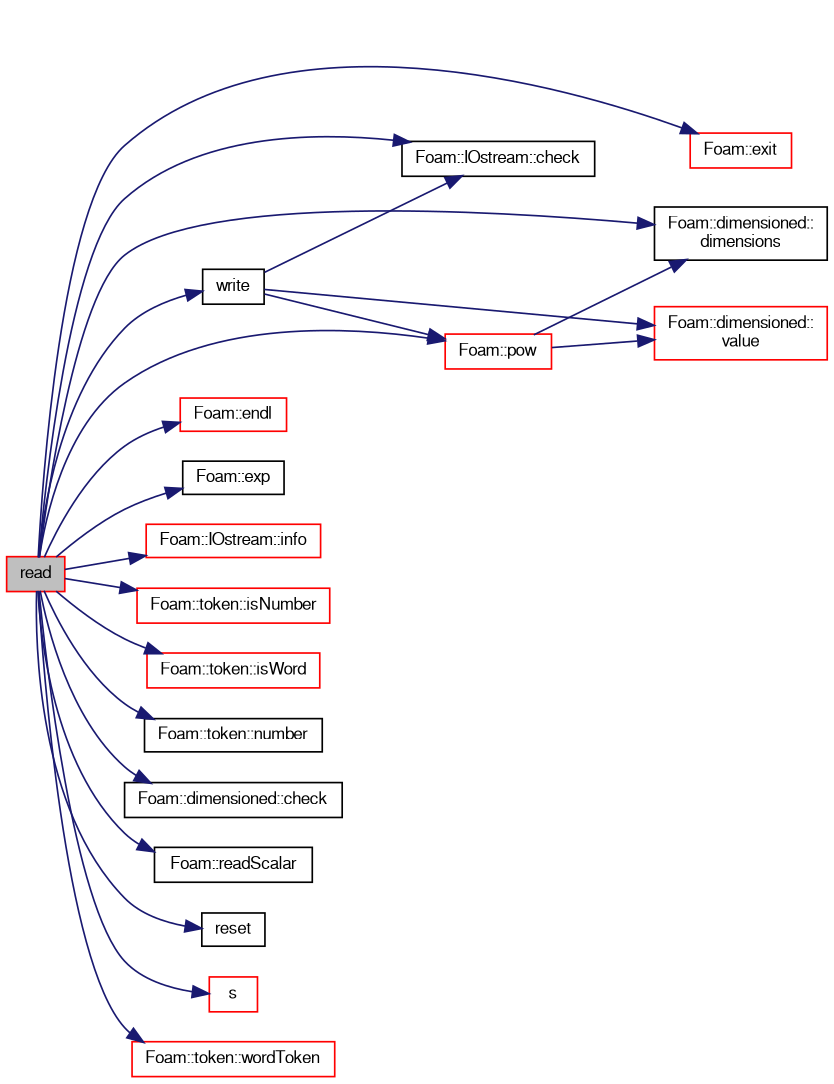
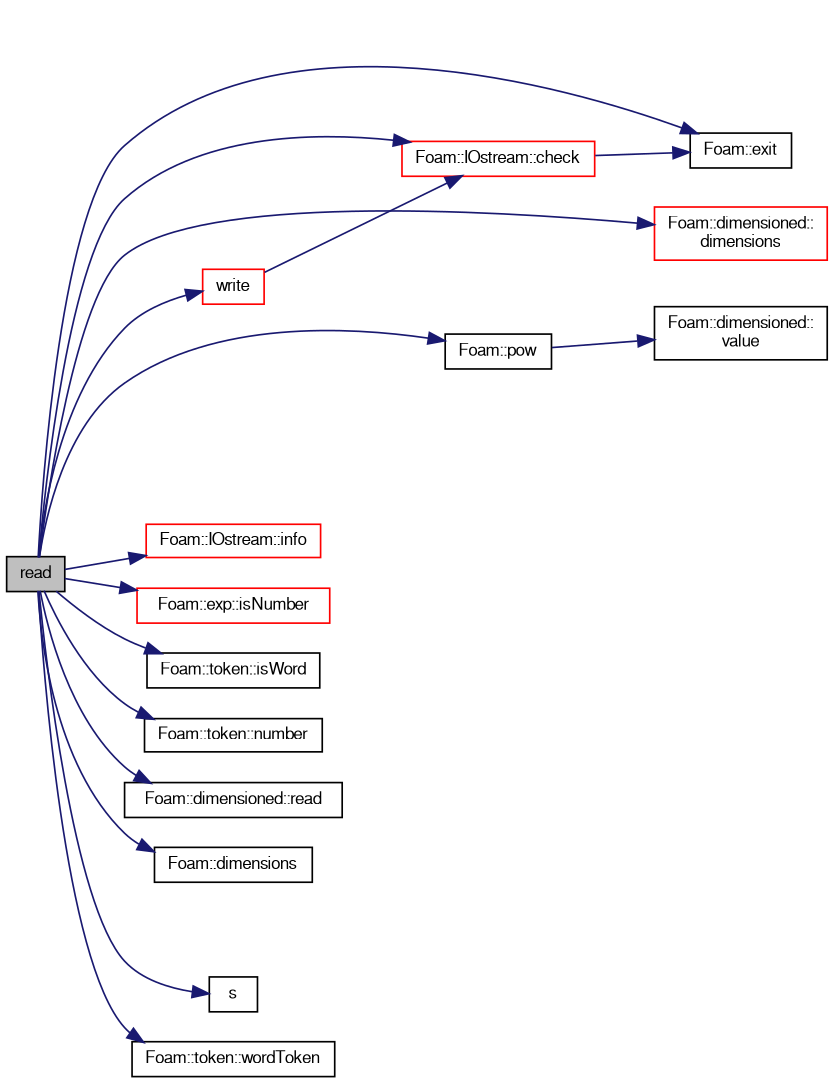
(741, 151) -> (741, 151)
none -> (634, 154)
(498, 159) -> (498, 159)
(741, 234) -> (741, 234)
(233, 287) -> (233, 287)
(603, 301) -> none
(451, 307) -> none
(346, 314) -> none
(741, 333) -> (741, 333)
(498, 352) -> (498, 352)
(233, 415) -> none
(233, 478) -> none
(36, 574) -> (36, 574)
(233, 606) -> (233, 606)
(233, 670) -> (233, 670)
(233, 800) -> (233, 800)
(233, 865) -> (233, 865)
(233, 930) -> none
(233, 994) -> (233, 994)
(233, 1059) -> (233, 1059)
